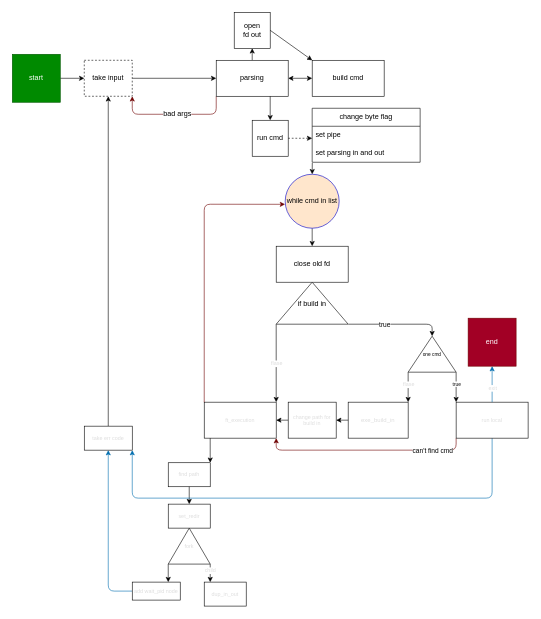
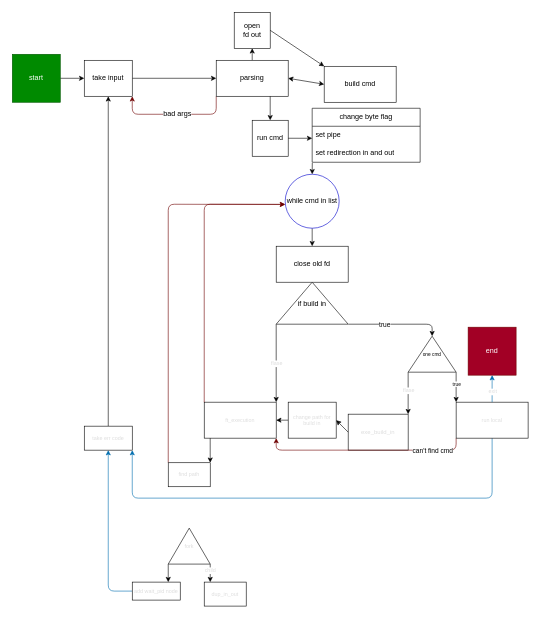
(108, 78) -> (108, 78)
(348, 78) -> (360, 84)
(297, 138) -> (297, 138)
(355, 153) -> (362, 153)
(312, 201) -> (312, 201)
none -> (168, 317)
(492, 342) -> (492, 351)
(378, 420) -> (378, 432)
(189, 500) -> none
(189, 516) -> none
